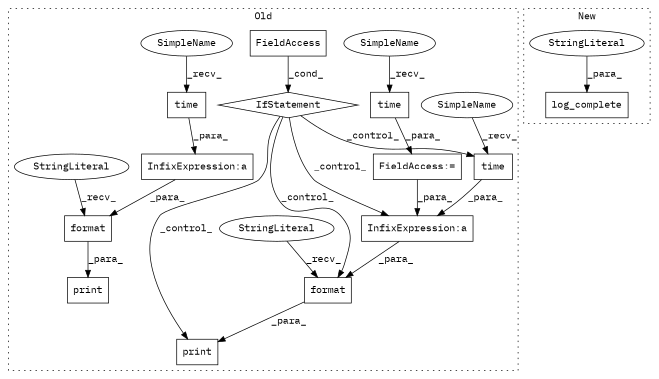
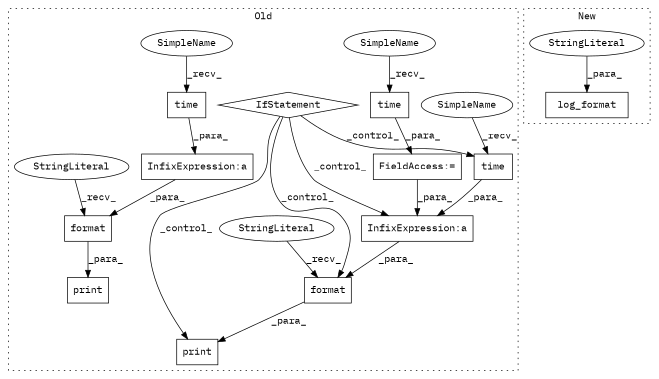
(288, 43) -> none
(587, 105) -> (587, 105)
